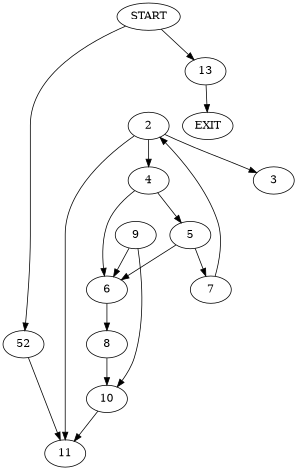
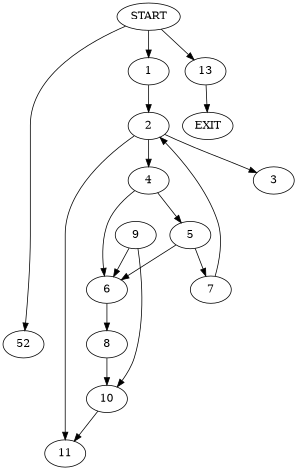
none -> (149, 71)
(43, 395) -> none
